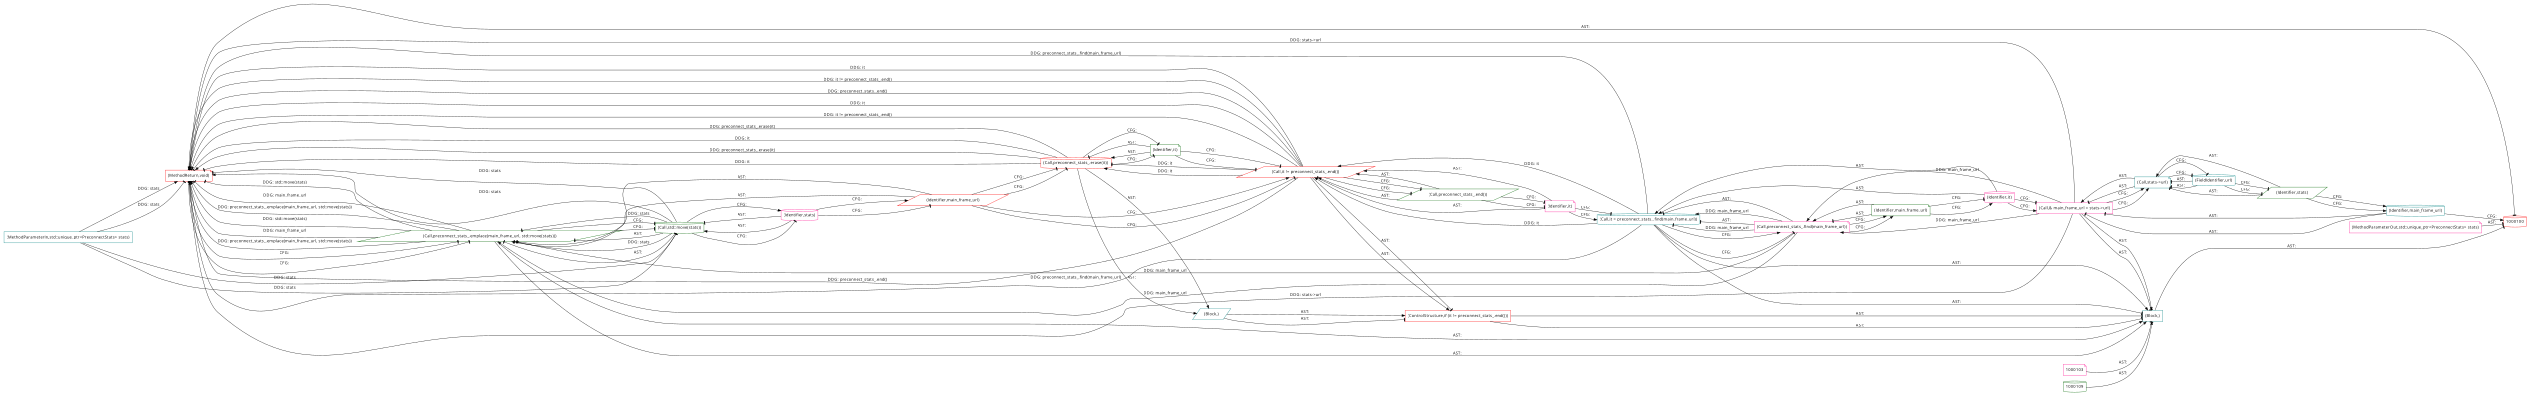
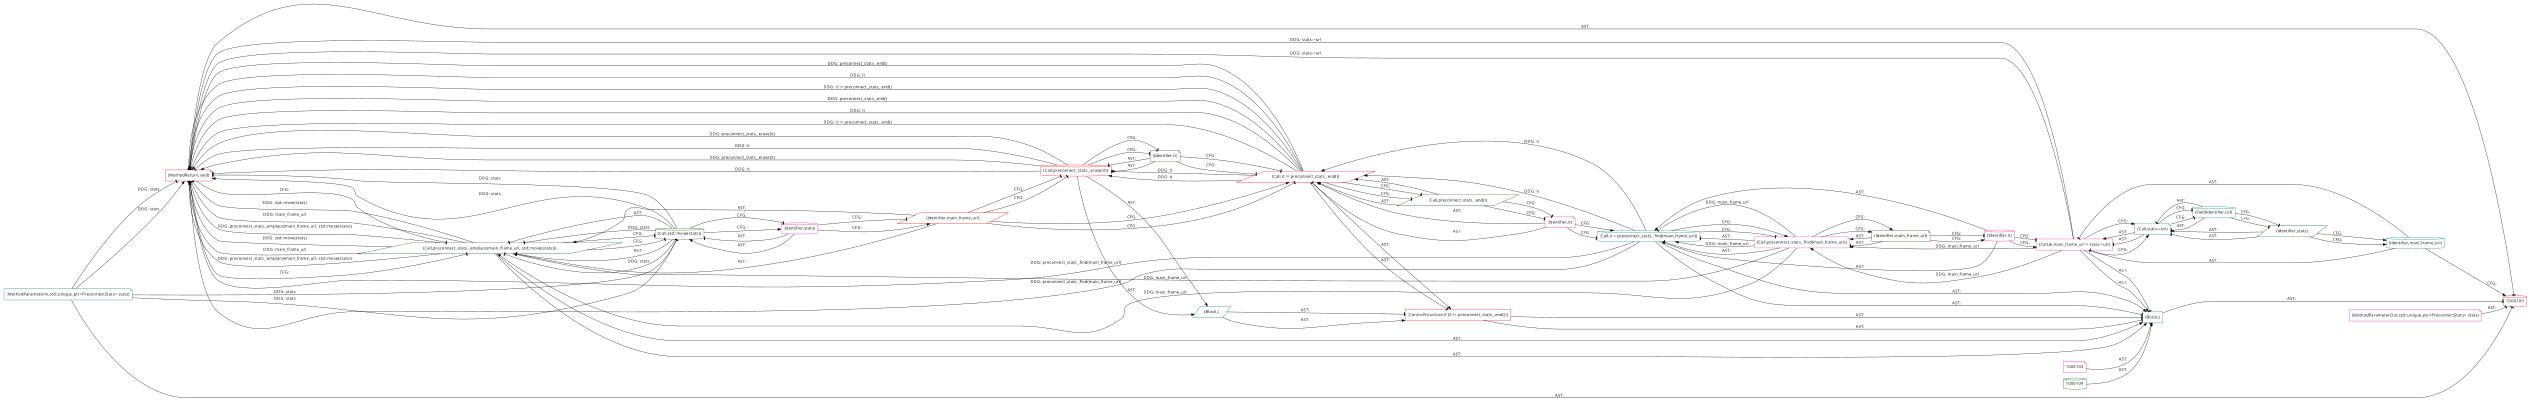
(68, 237) -> (68, 294)
none -> (1291, 398)
